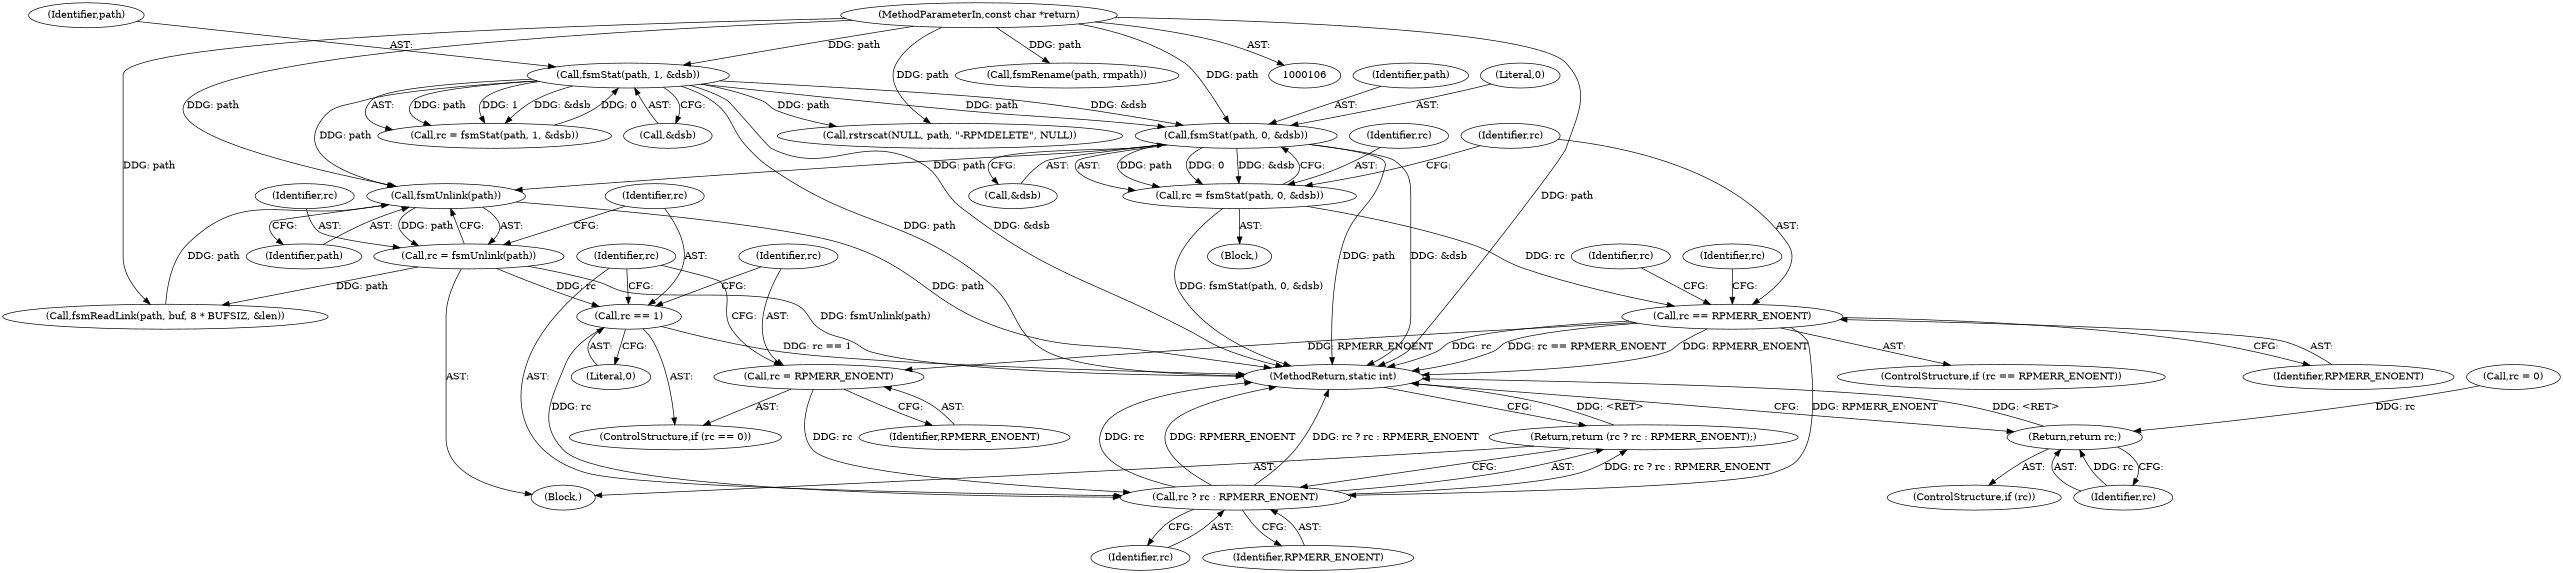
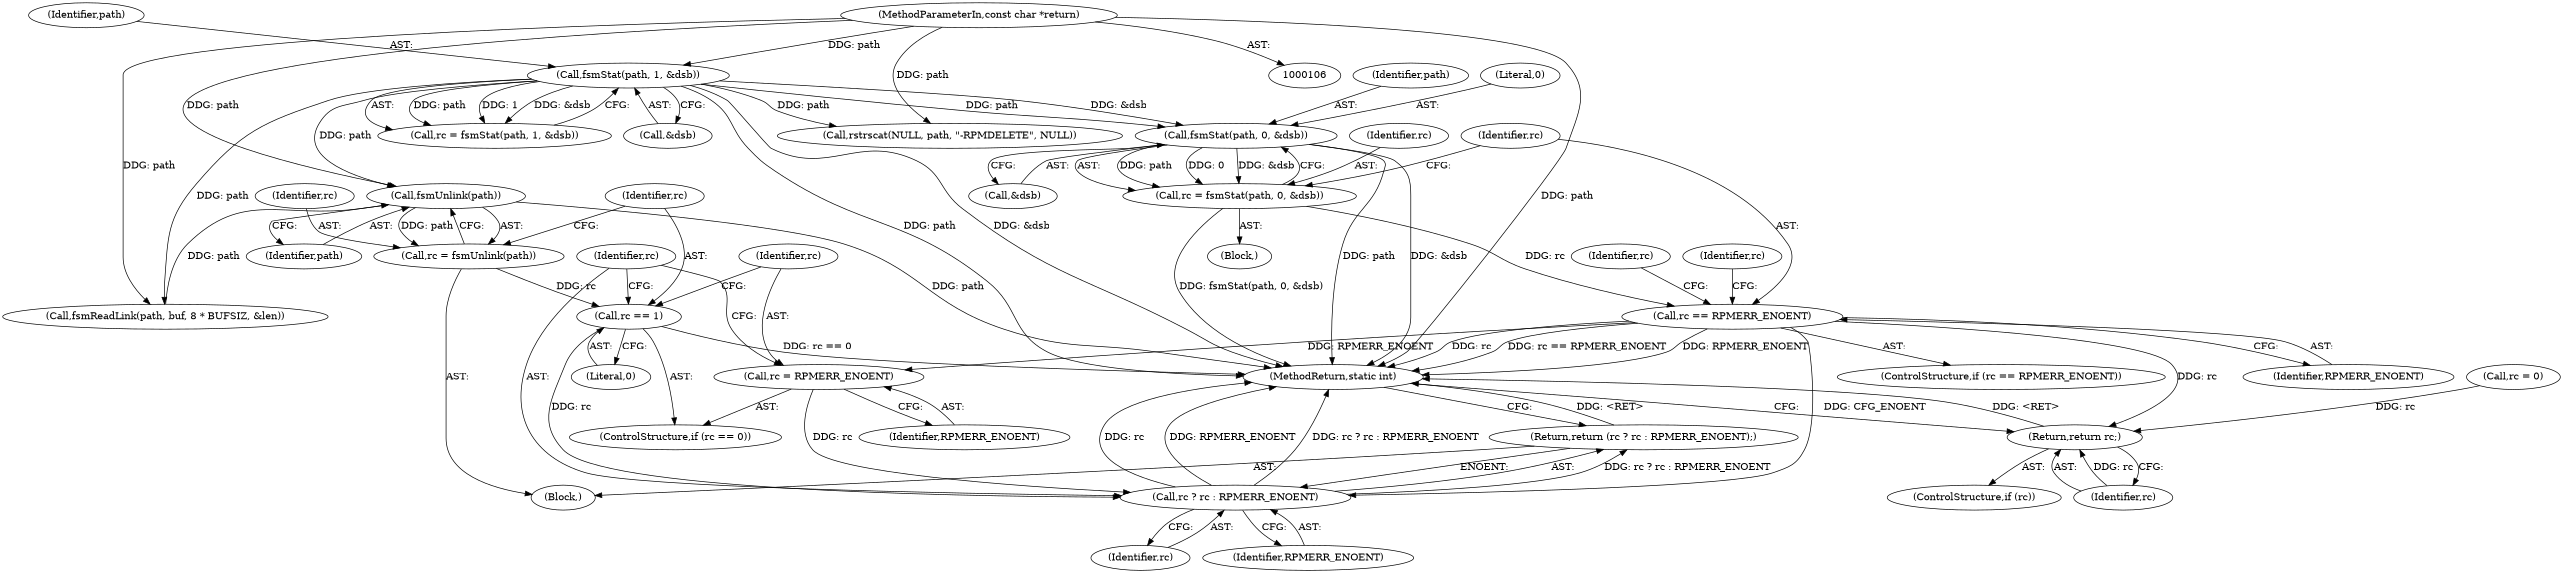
(1165, 52) -> none
(1067, 76) -> none
(619, 106) -> (619, 106)
(844, 167) -> none
(324, 285) -> (293, 113)
none -> (2053, 337)
(818, 347) -> (818, 347)
(872, 352) -> none
(1875, 407) -> (1875, 407)
(1486, 467) -> (1486, 467)
